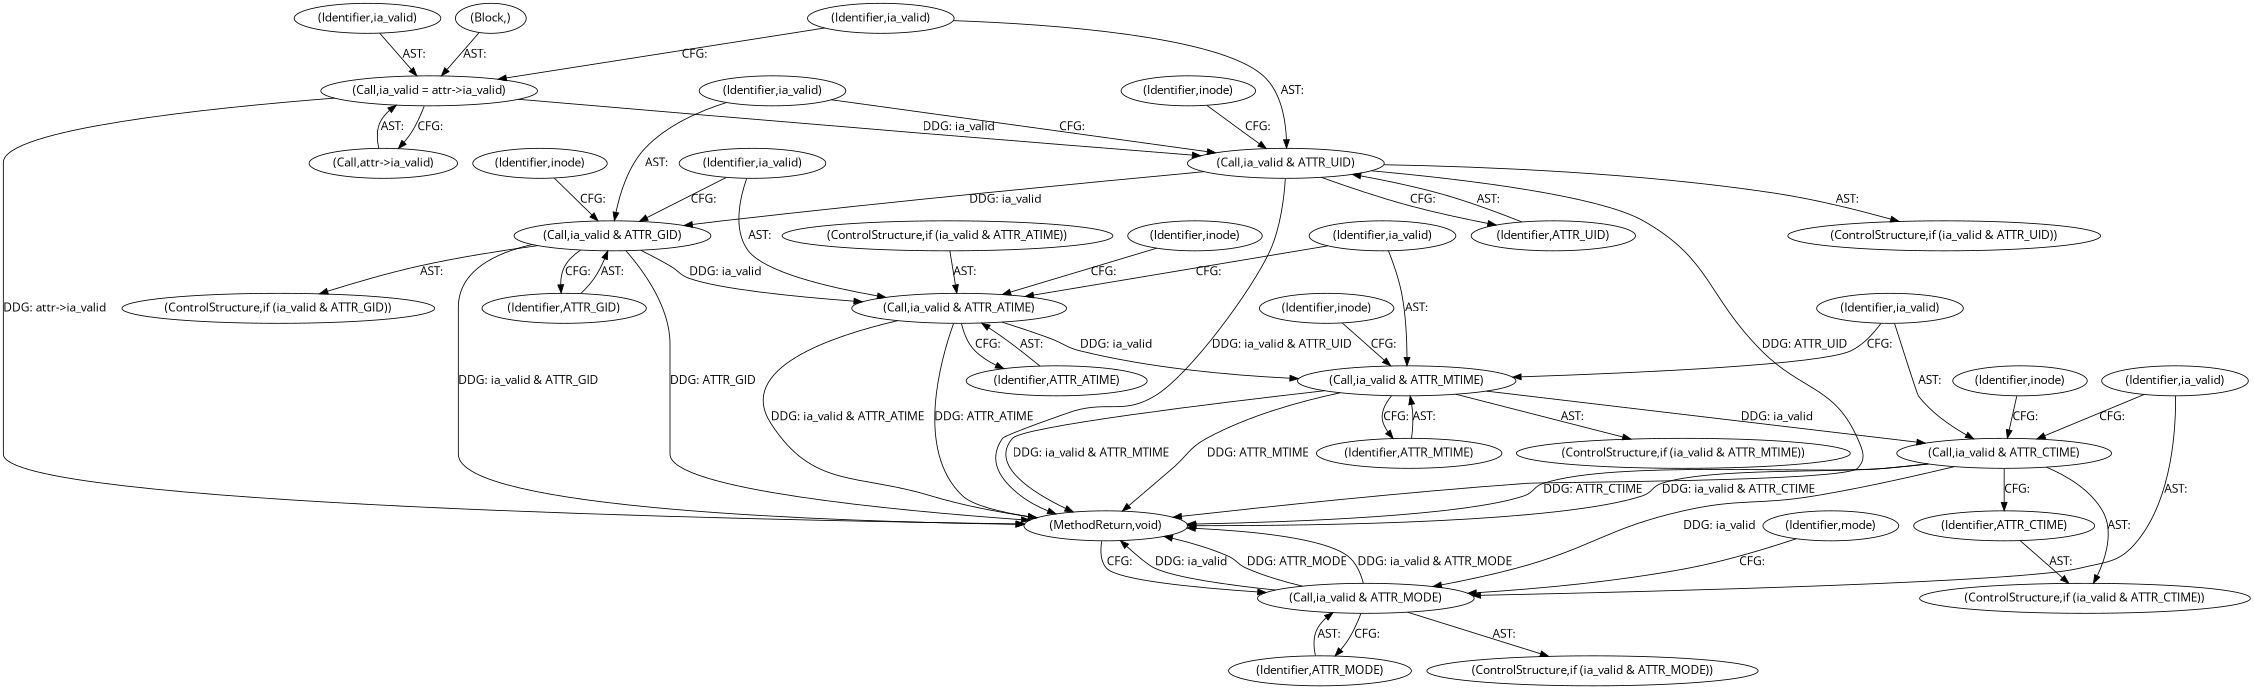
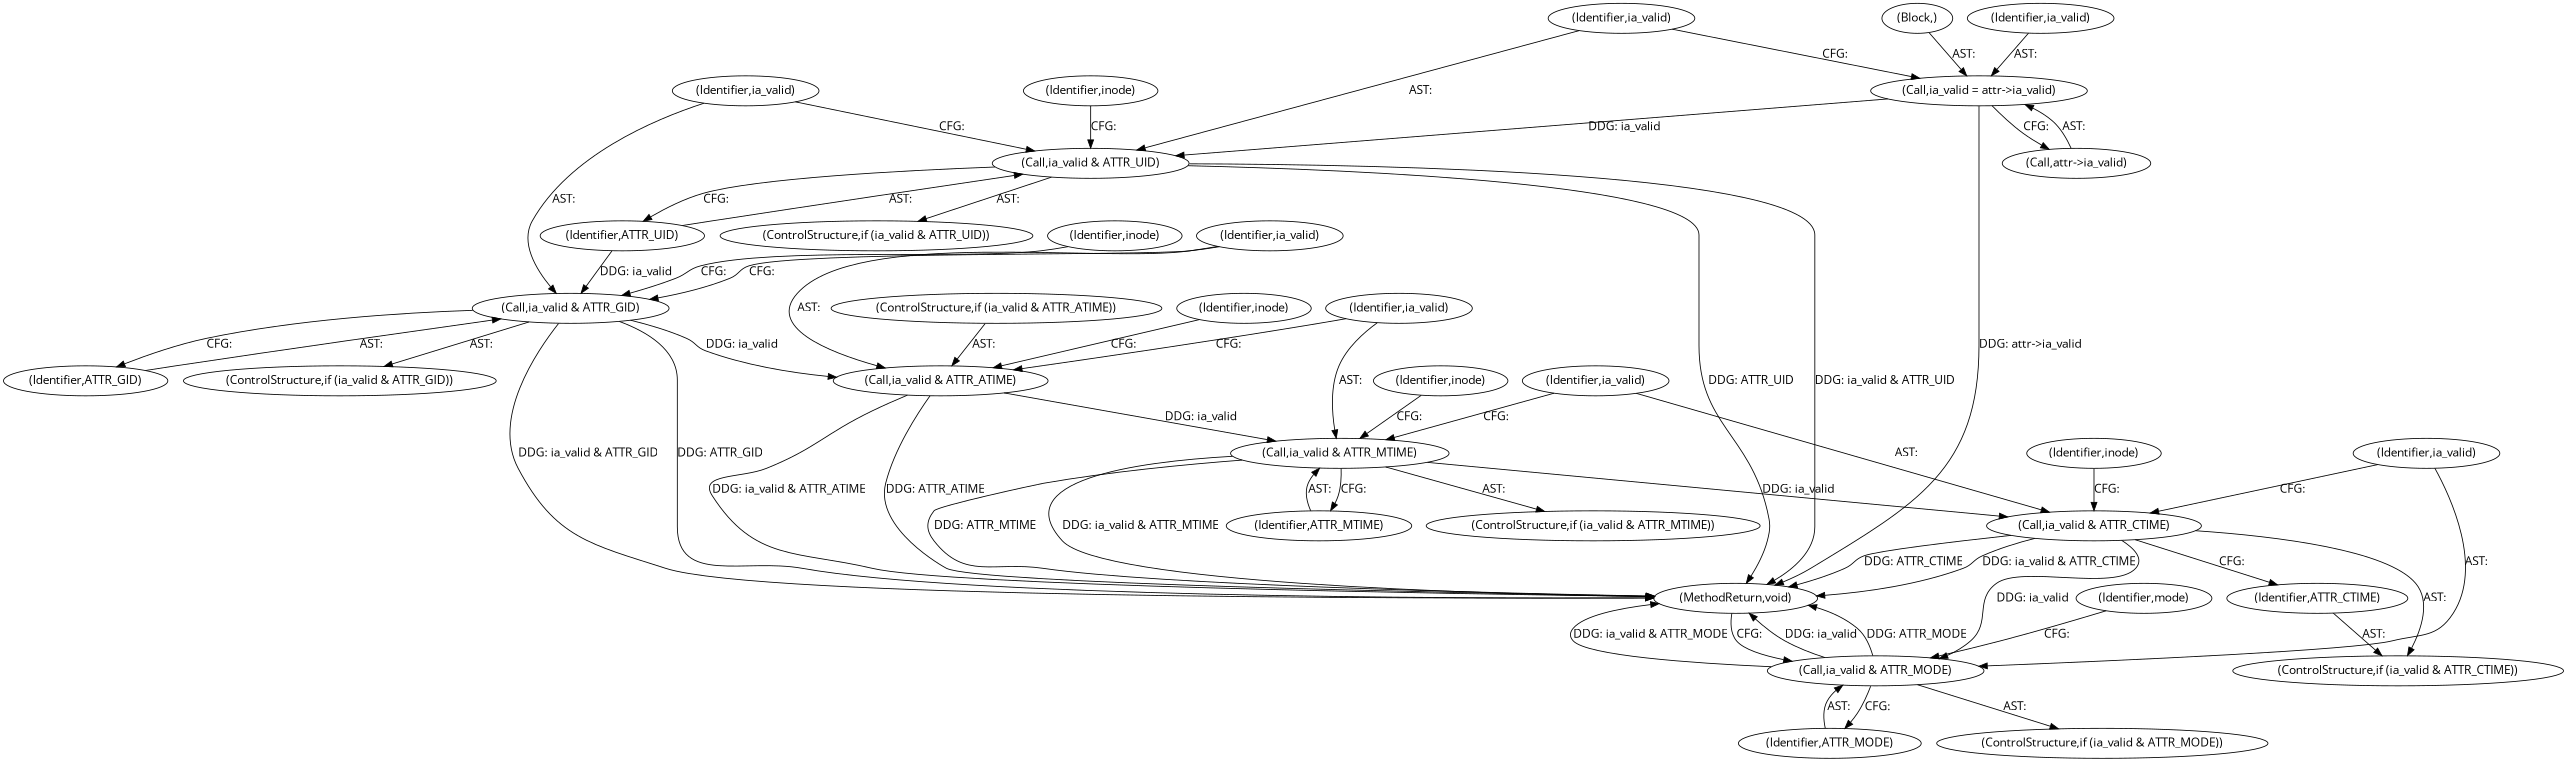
(948, 197) -> (599, 269)
(1057, 381) -> none
